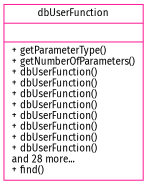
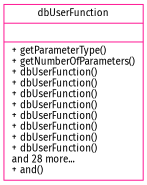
(28, 170) -> (28, 170)
